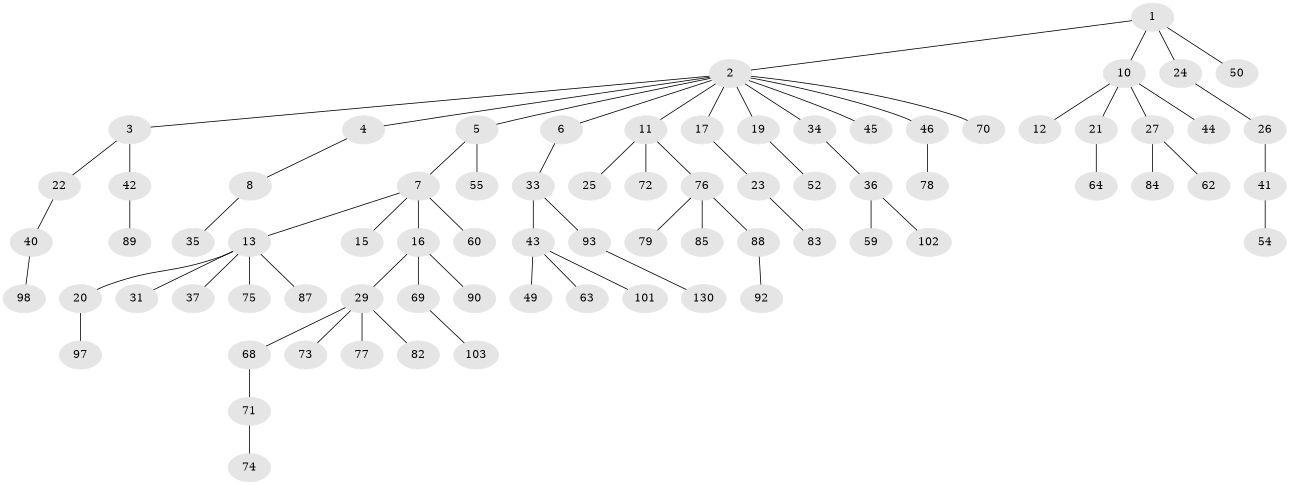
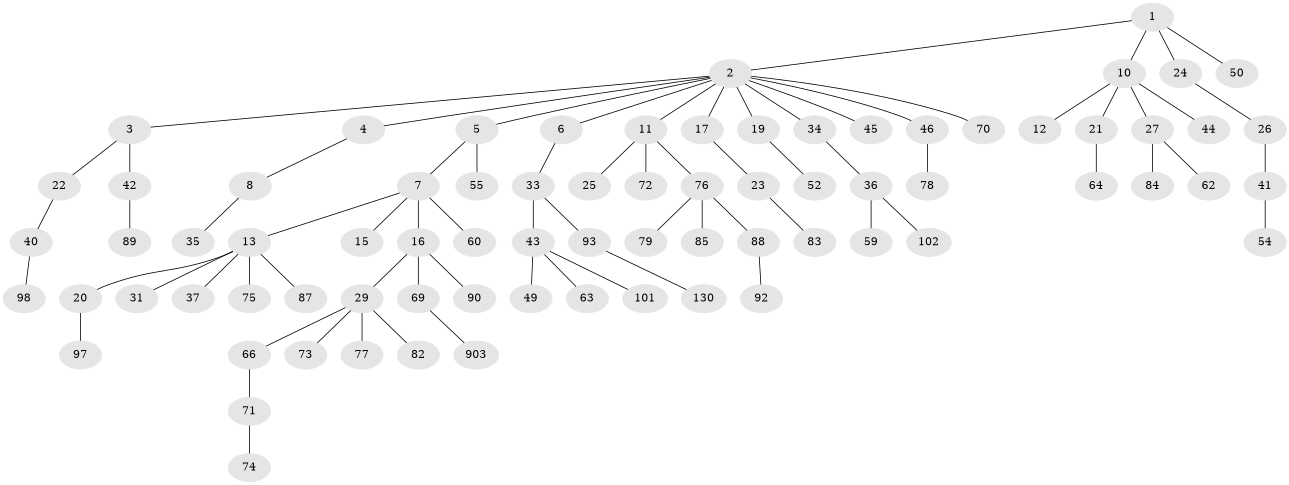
(249, 355) -> (249, 355)
(476, 355) -> (476, 355)
